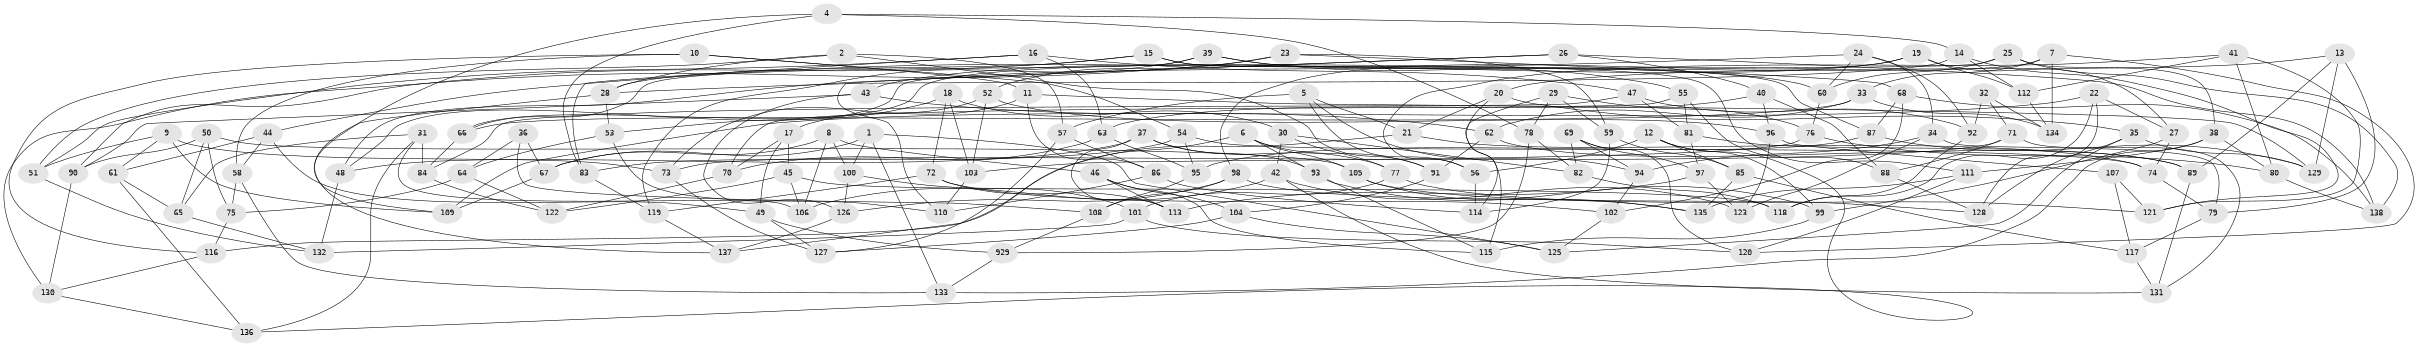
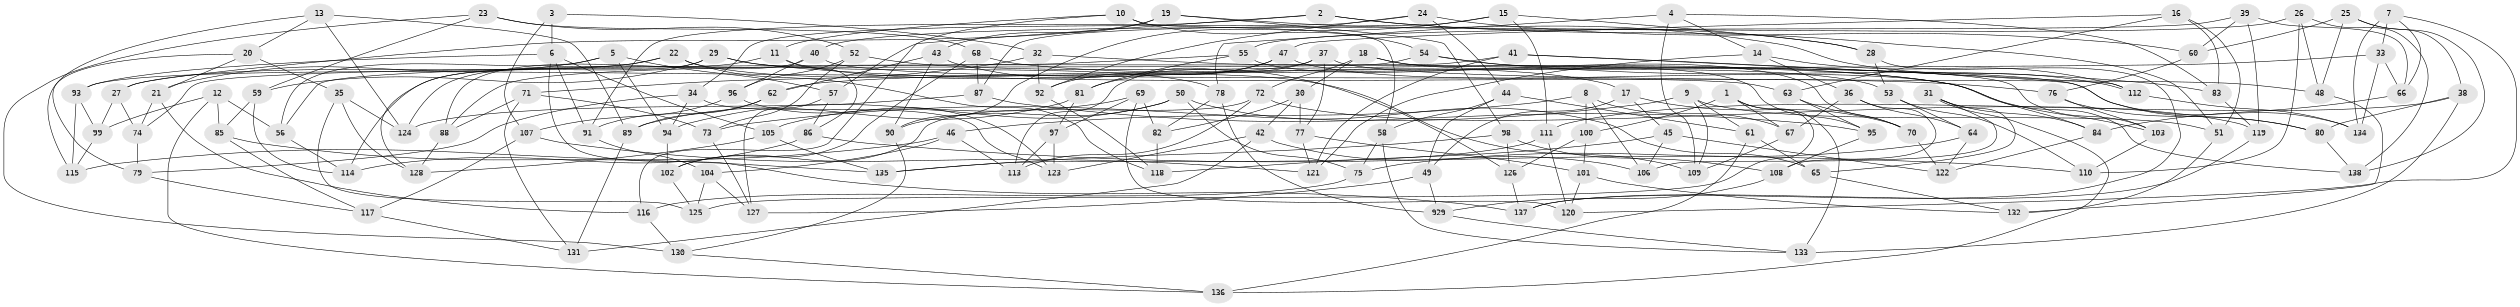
none -> (552, 14)
(1317, 82) -> (1803, 74)
(2314, 173) -> (405, 134)
